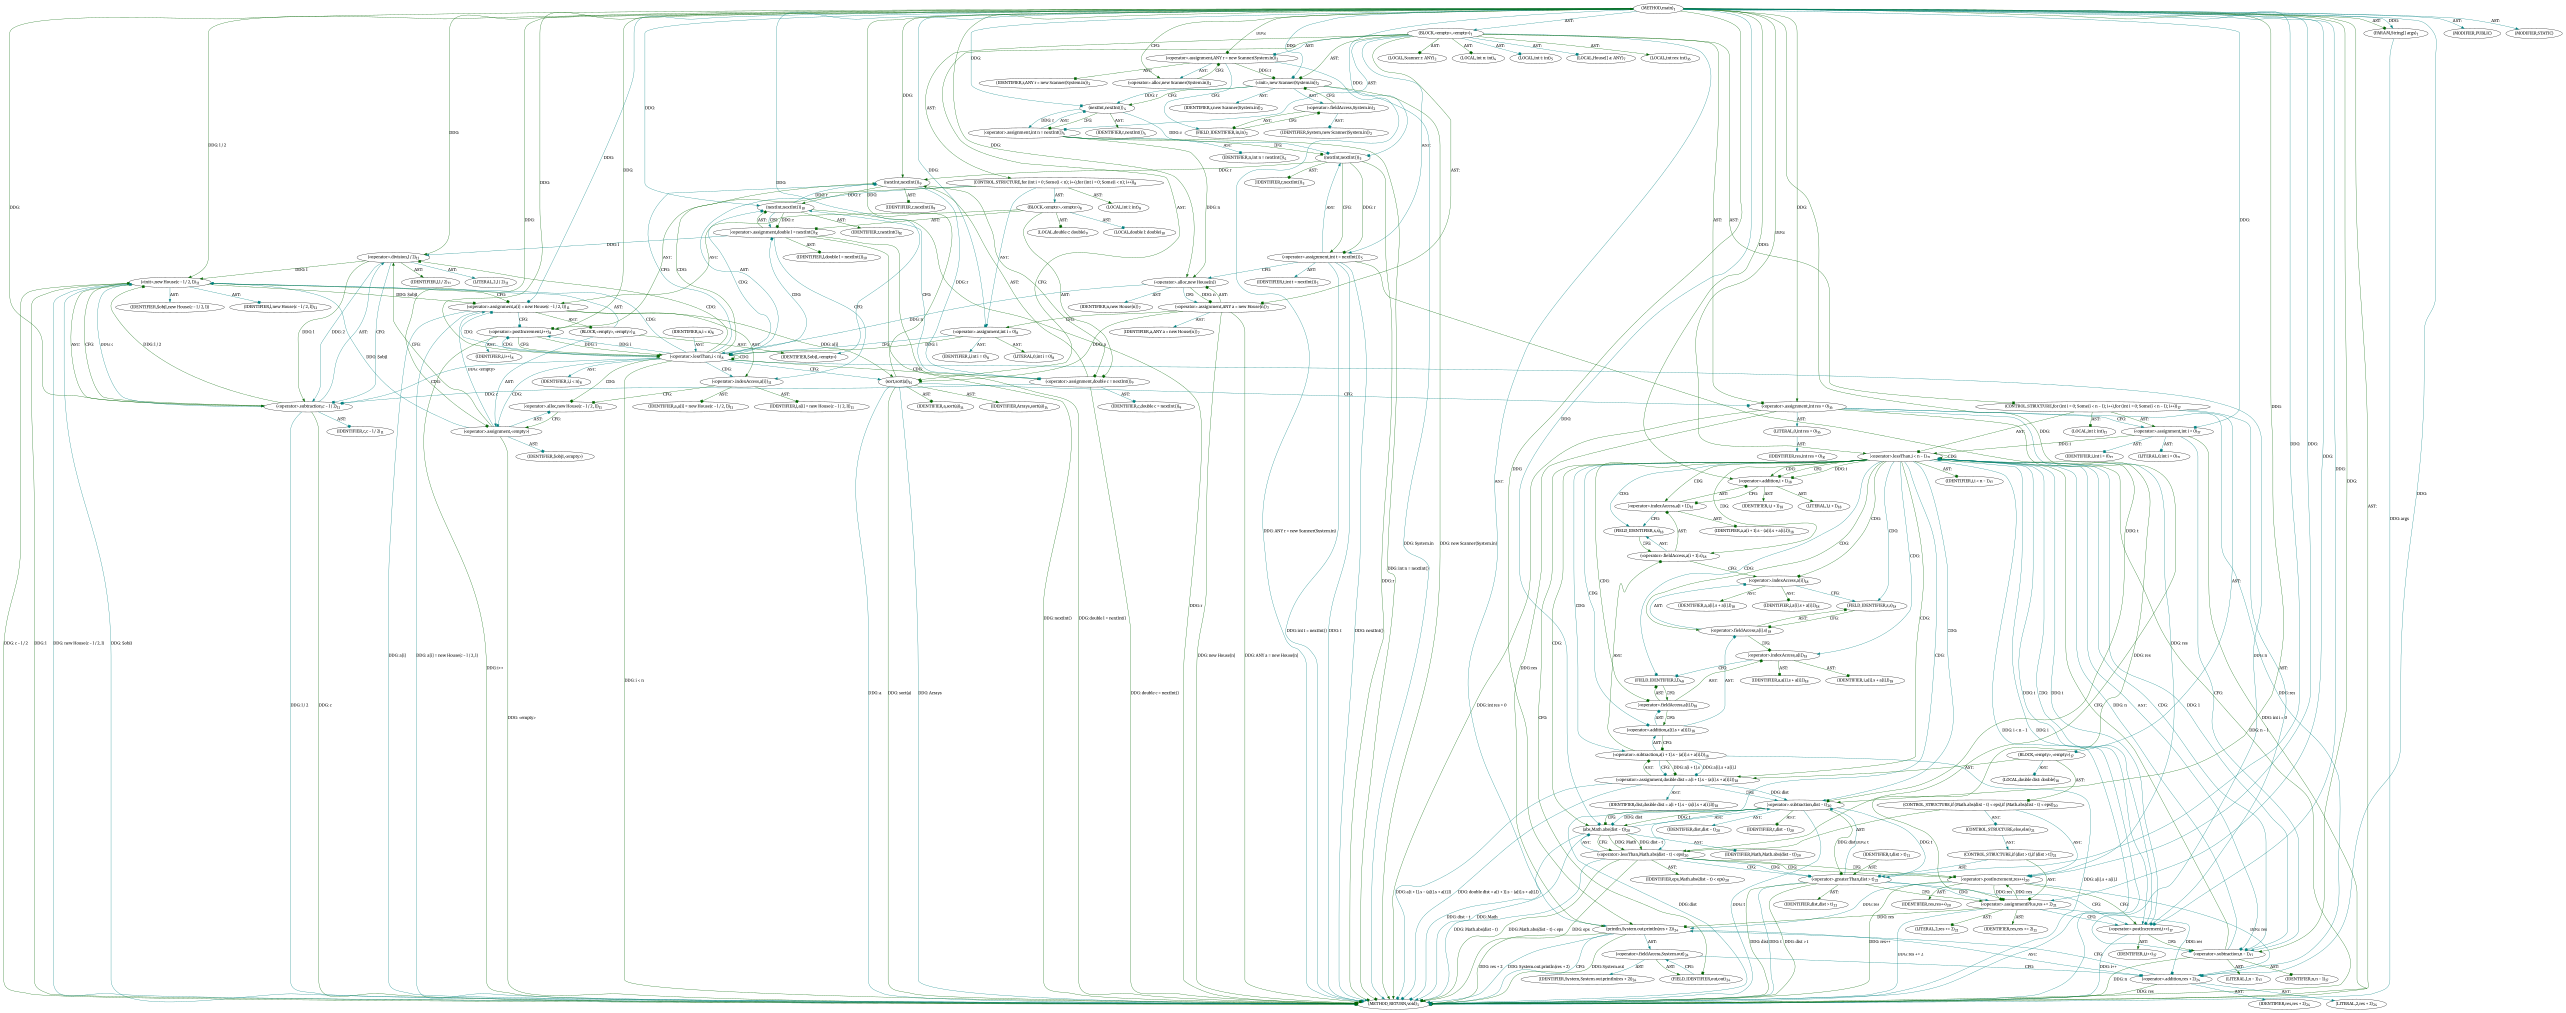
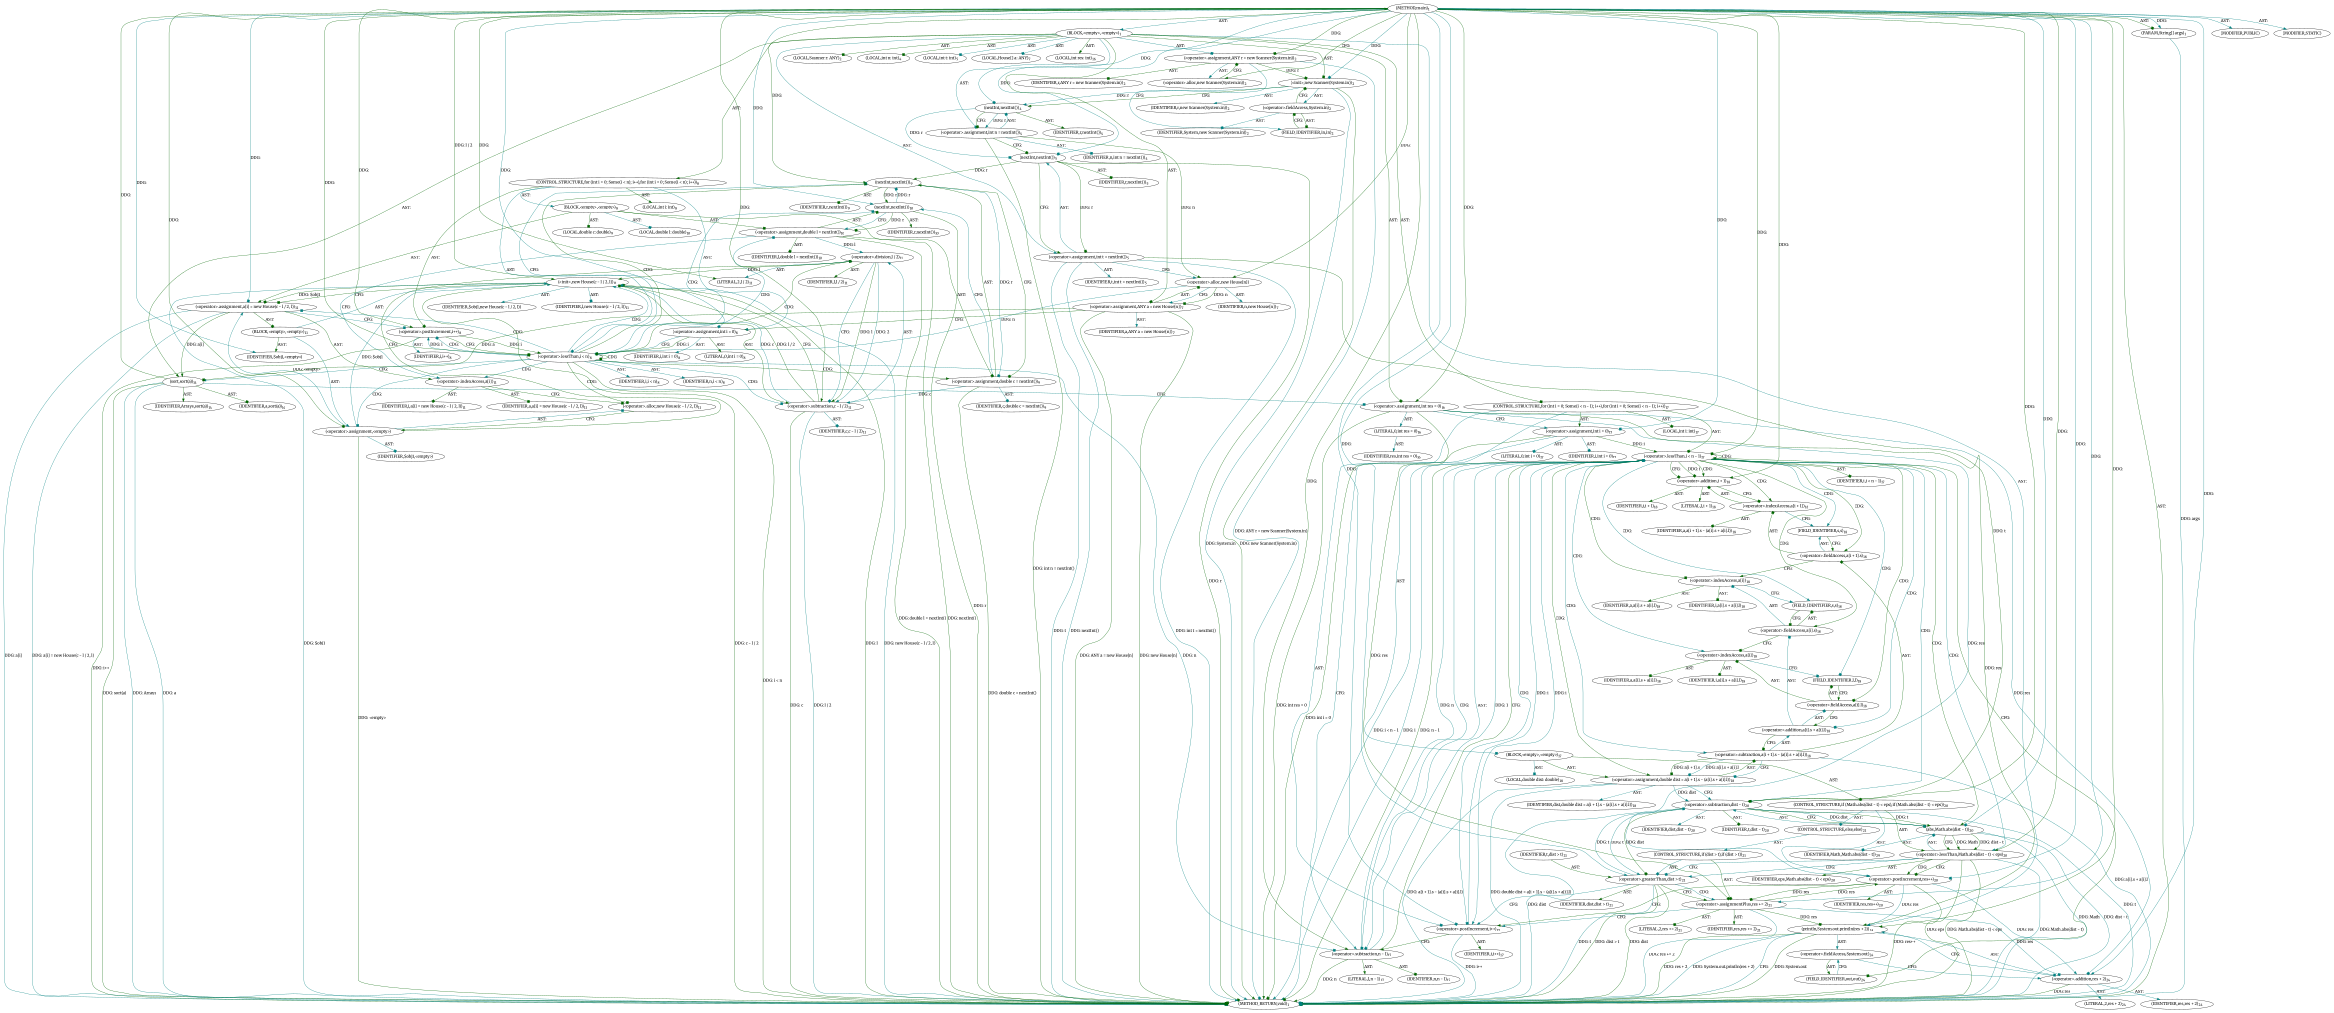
(919, 13) -> (485, 23)
(1751, 277) -> (1757, 95)
(695, 343) -> (636, 369)
(1682, 680) -> (1860, 680)
(1588, 979) -> none
